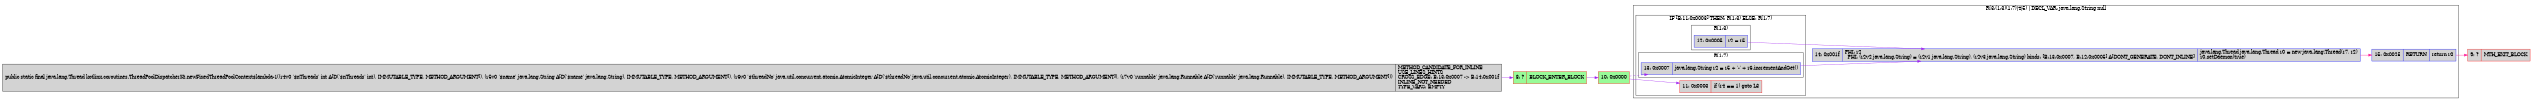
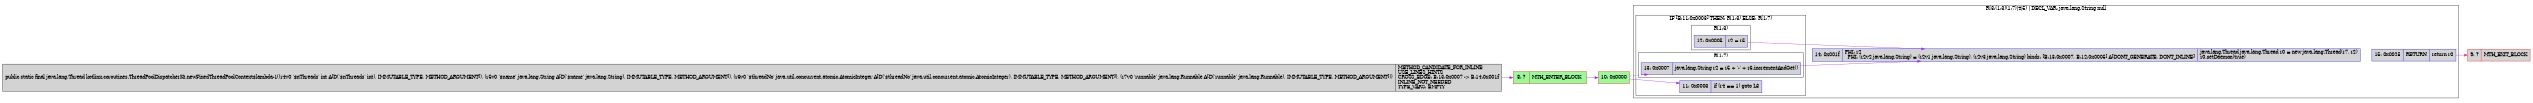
(2364, 55) -> none
(1557, 77) -> (1557, 77)
(1721, 87) -> (1721, 87)
